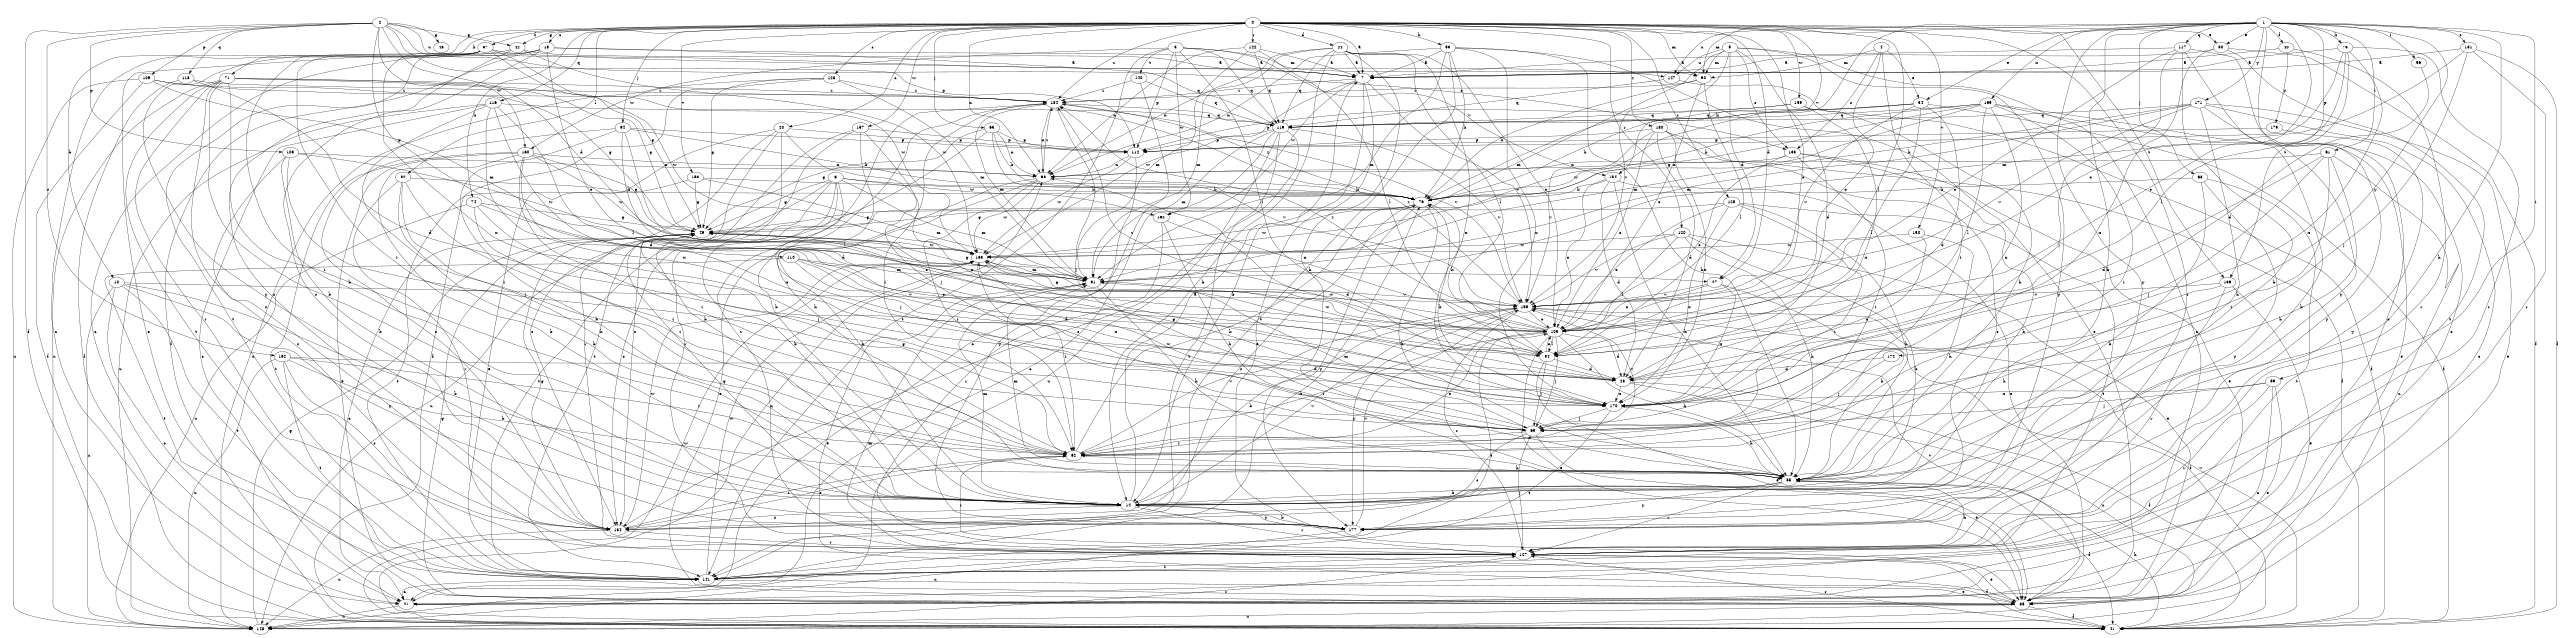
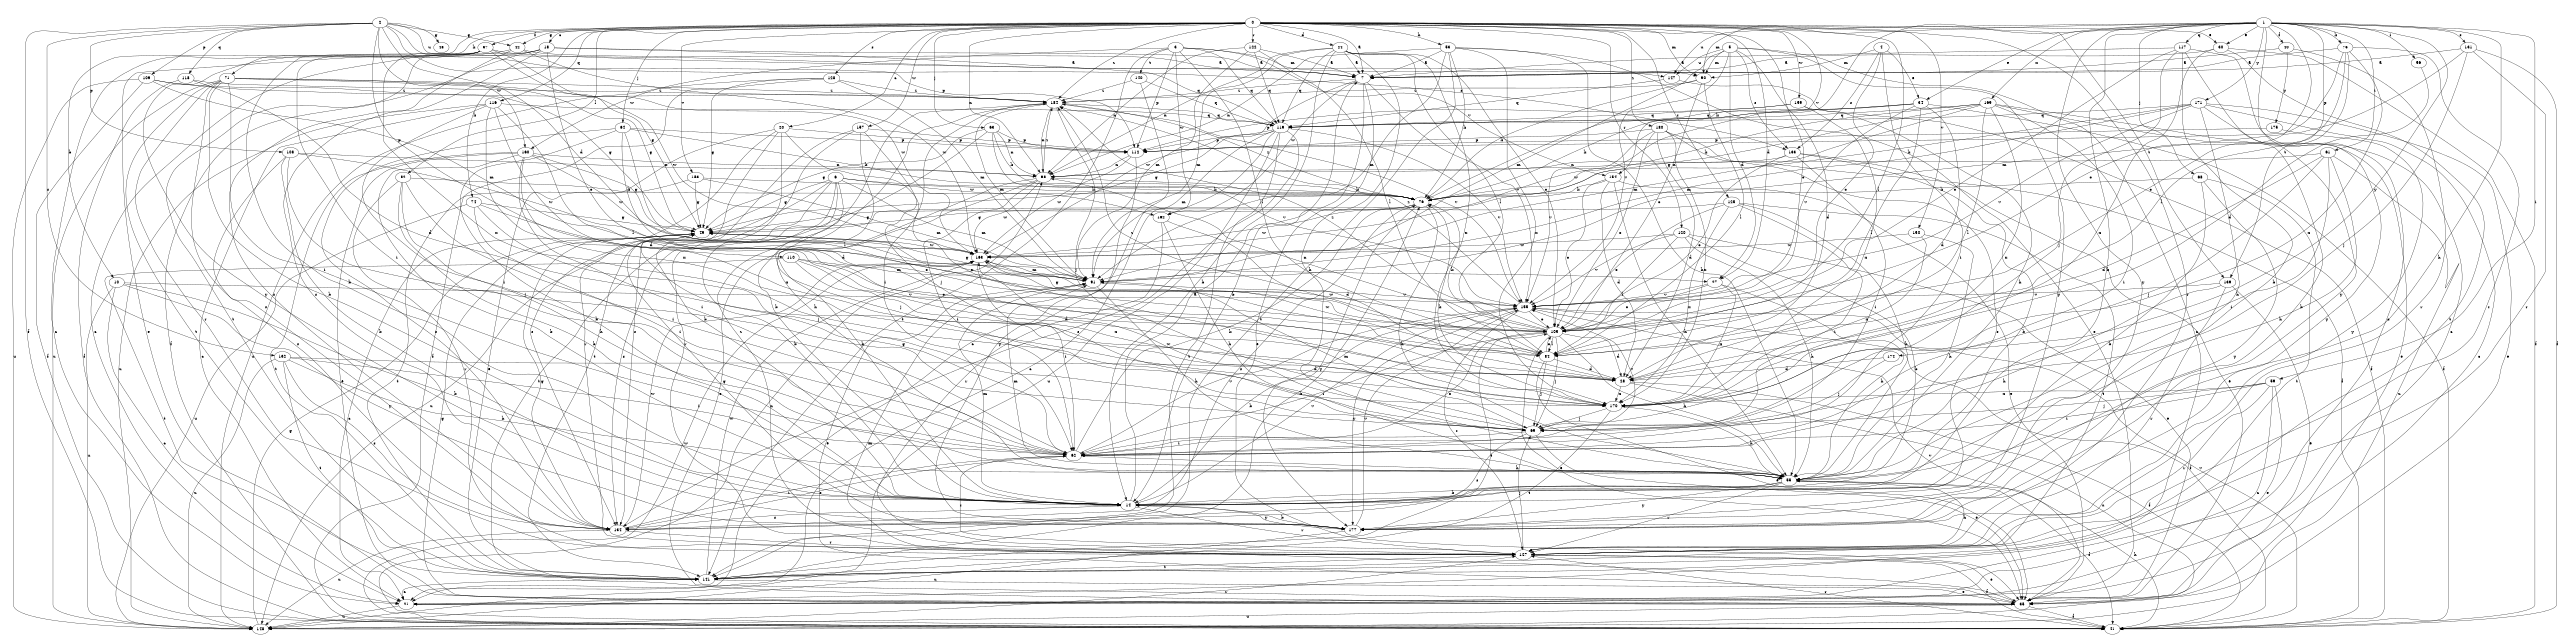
(1160, 319) -> (998, 200)
none -> (1824, 437)
(358, 531) -> none
